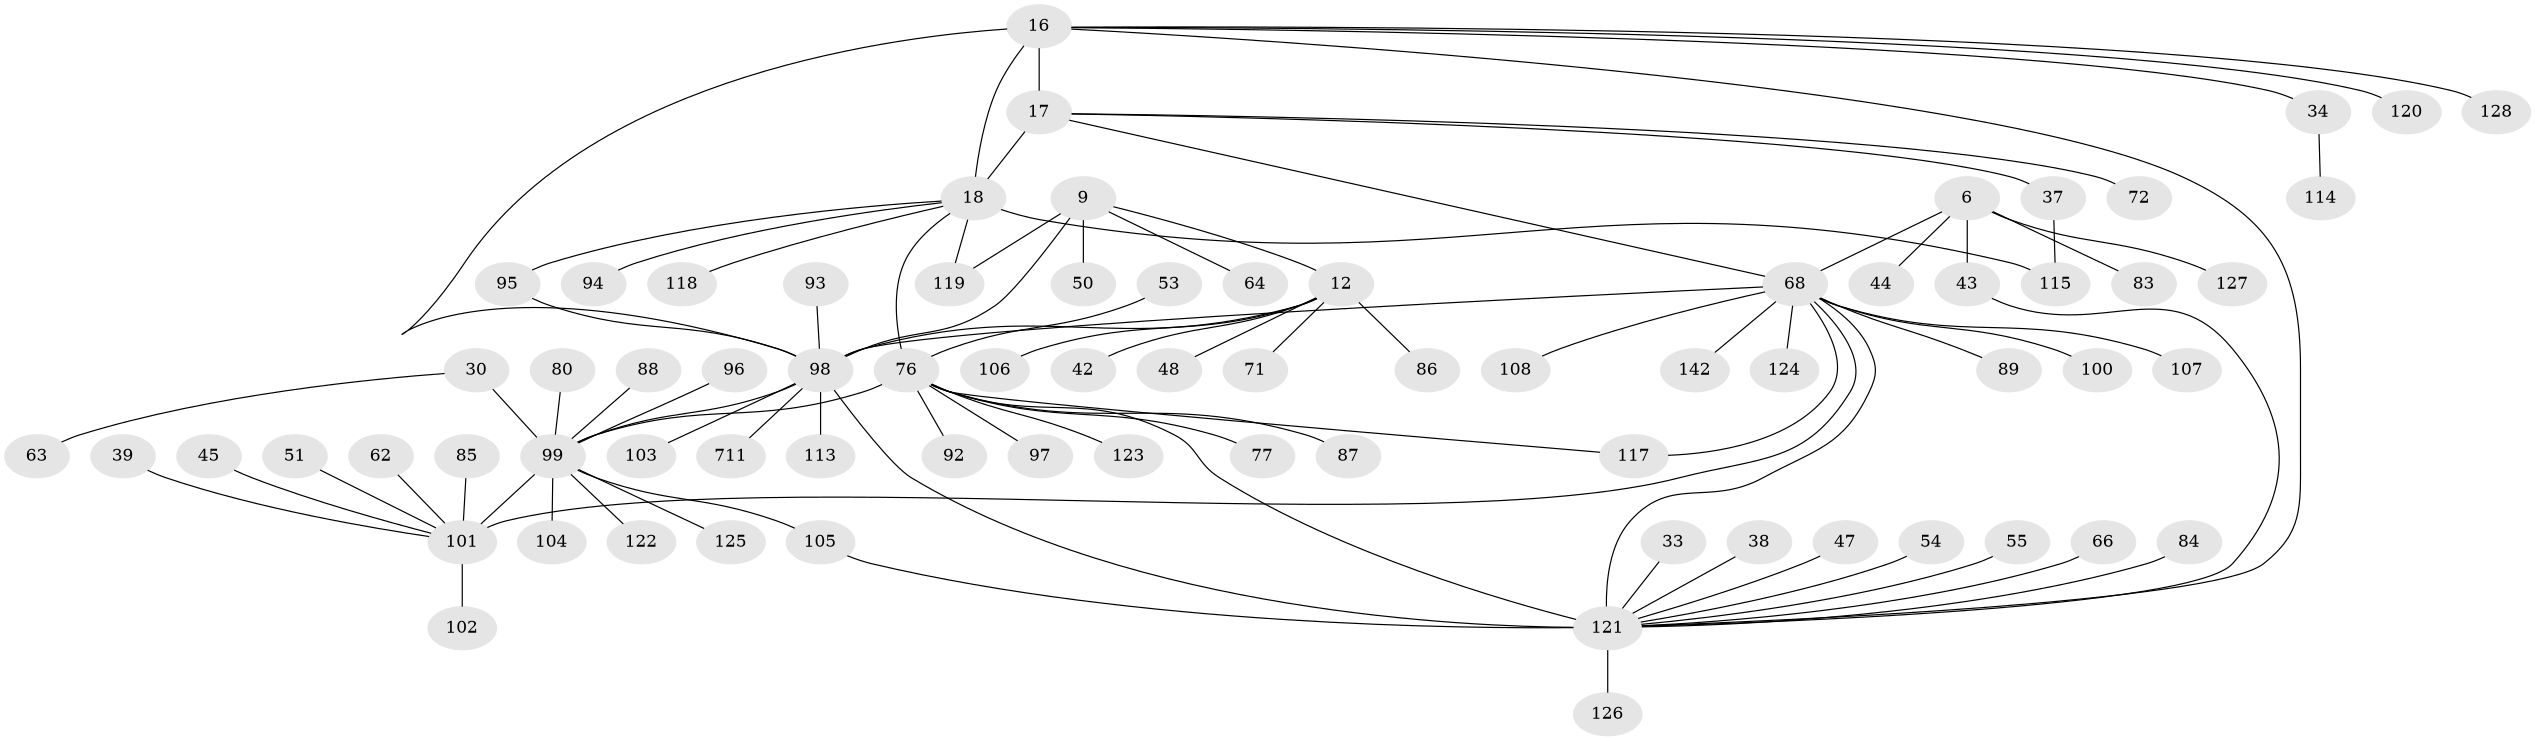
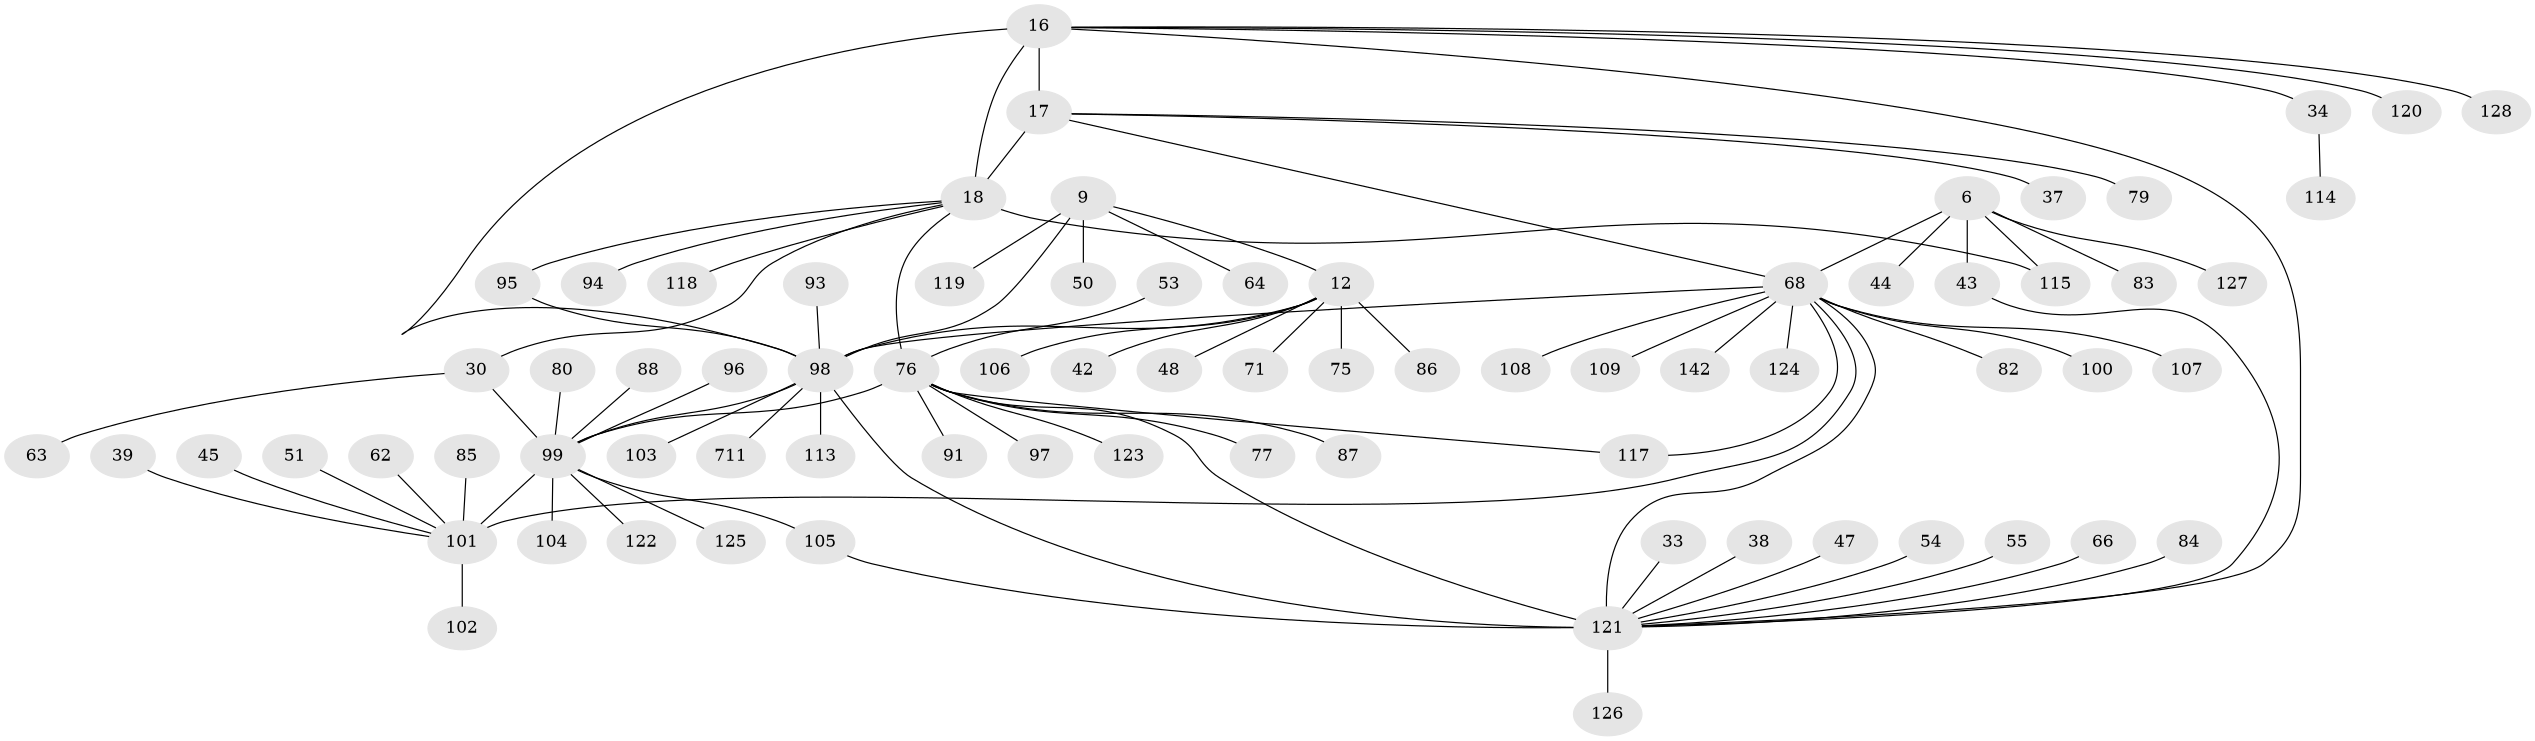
(2139, 198) -> (2139, 198)
(961, 241) -> (731, 303)
(2055, 249) -> (2011, 241)
none -> (1341, 370)
none -> (1605, 370)
(2009, 370) -> (2009, 370)
(954, 456) -> (954, 456)
